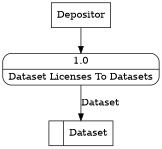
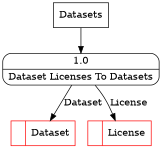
(81, 15) -> (81, 15)
(81, 133) -> (43, 133)
none -> (120, 133)
